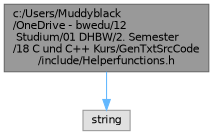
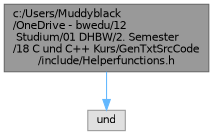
(107, 120) -> (107, 120)
